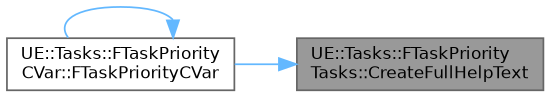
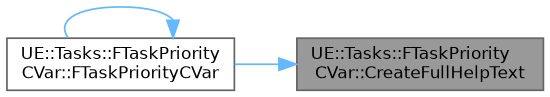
(420, 64) -> (420, 64)
